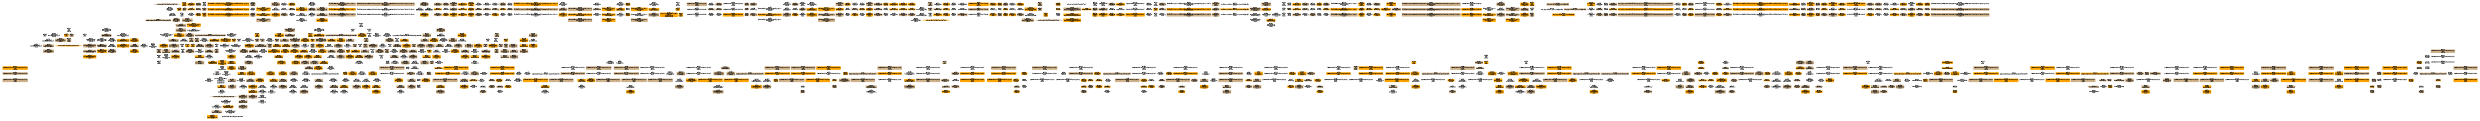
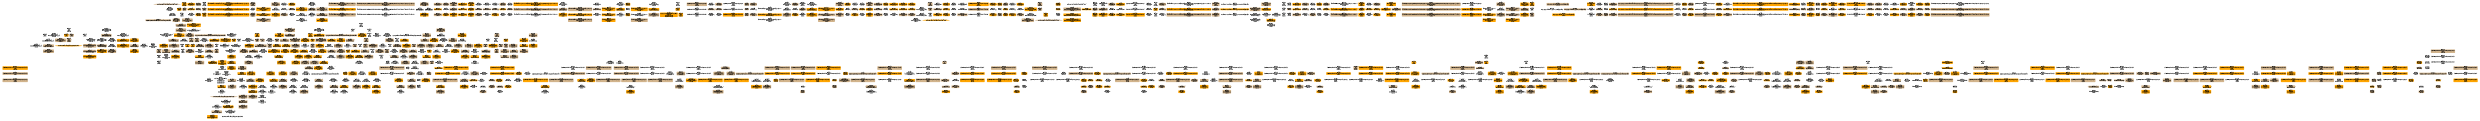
(519, 74) -> (519, 74)
